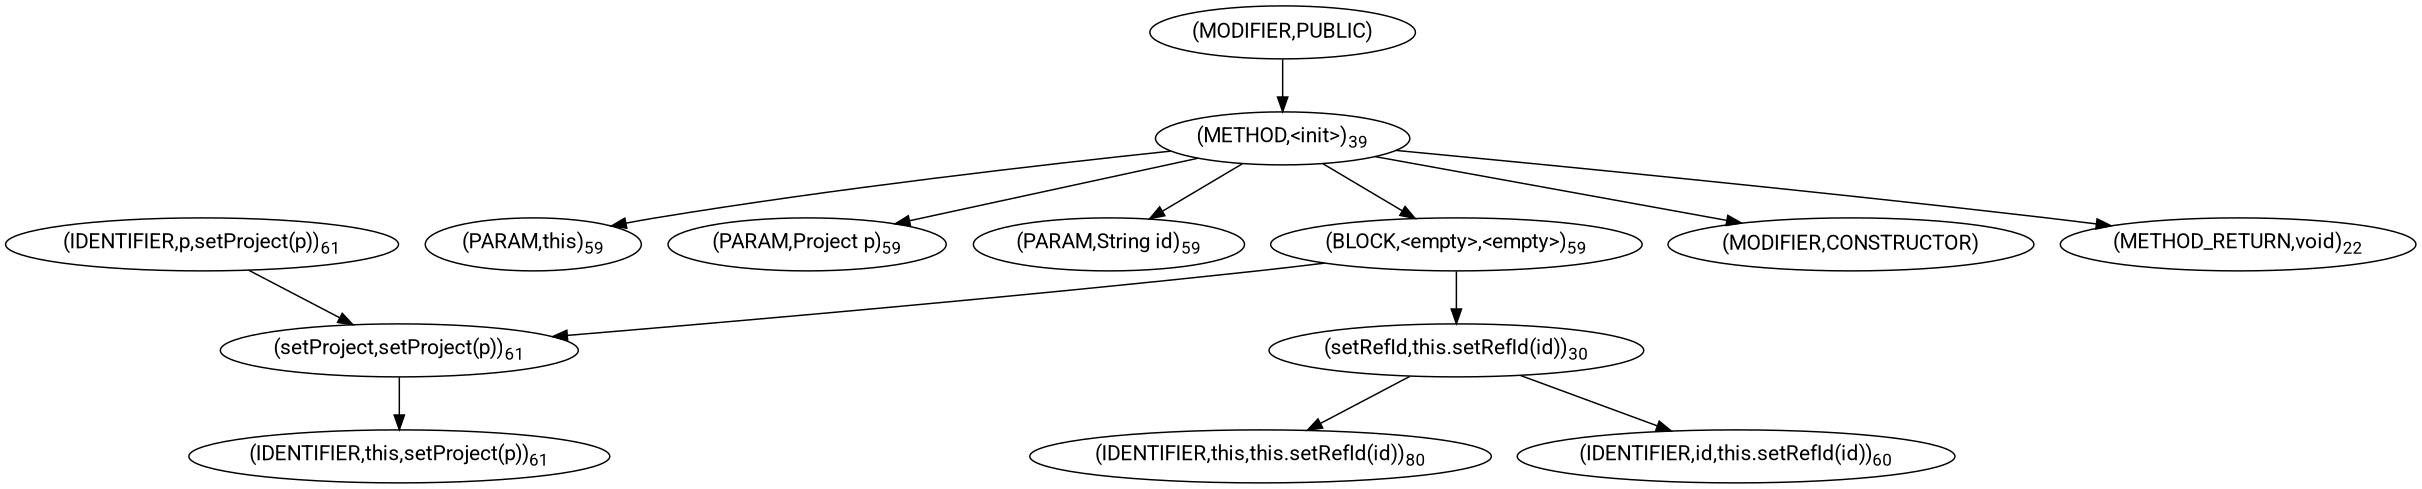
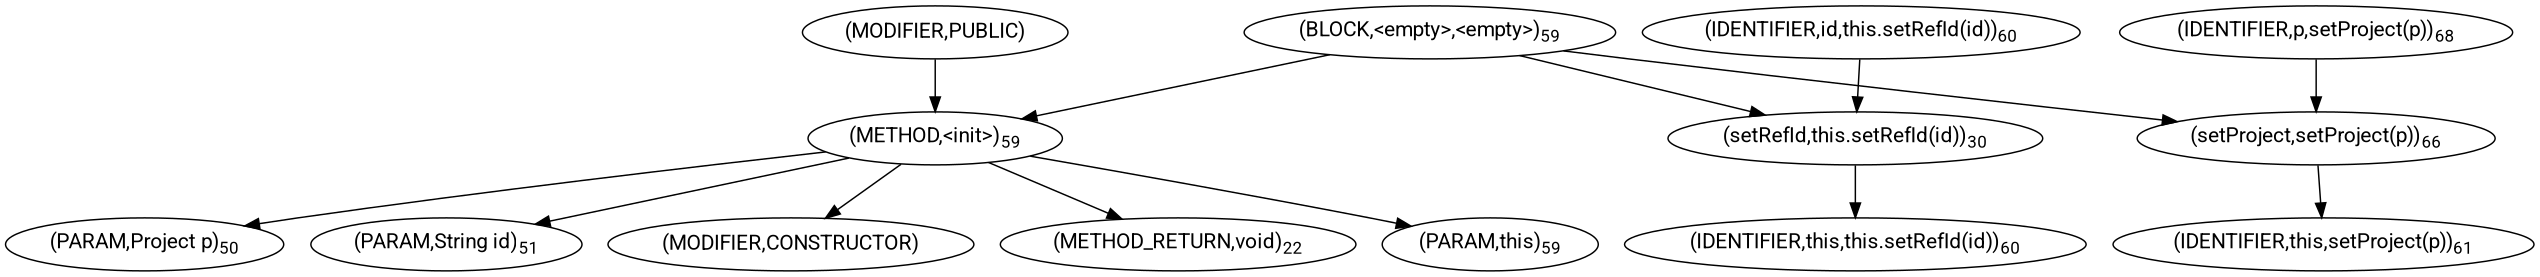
(1358, 136) -> (1011, 136)
(1363, 187) -> (1183, 85)
(331, 242) -> (2445, 30)
(892, 242) -> (229, 242)
(1191, 242) -> (529, 242)
(515, 348) -> (2432, 136)
(1589, 401) -> (1859, 76)
(1416, 454) -> (2011, 242)
